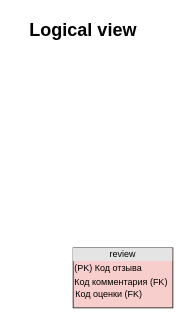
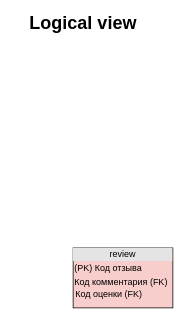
(83, 30) -> (83, 23)
